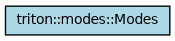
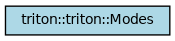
(88, 21) -> (88, 21)
